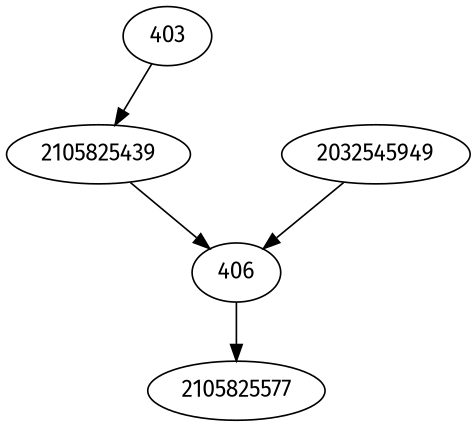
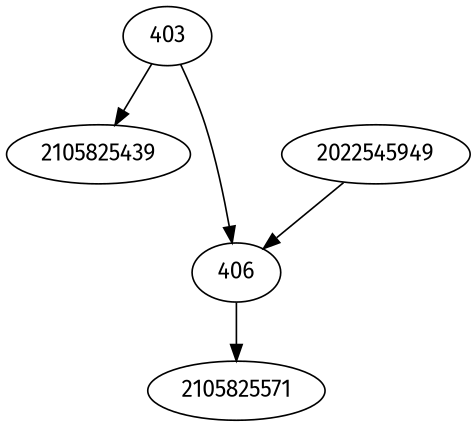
(376, 154) -> (376, 154)
(164, 210) -> (211, 144)
(236, 391) -> (236, 391)
